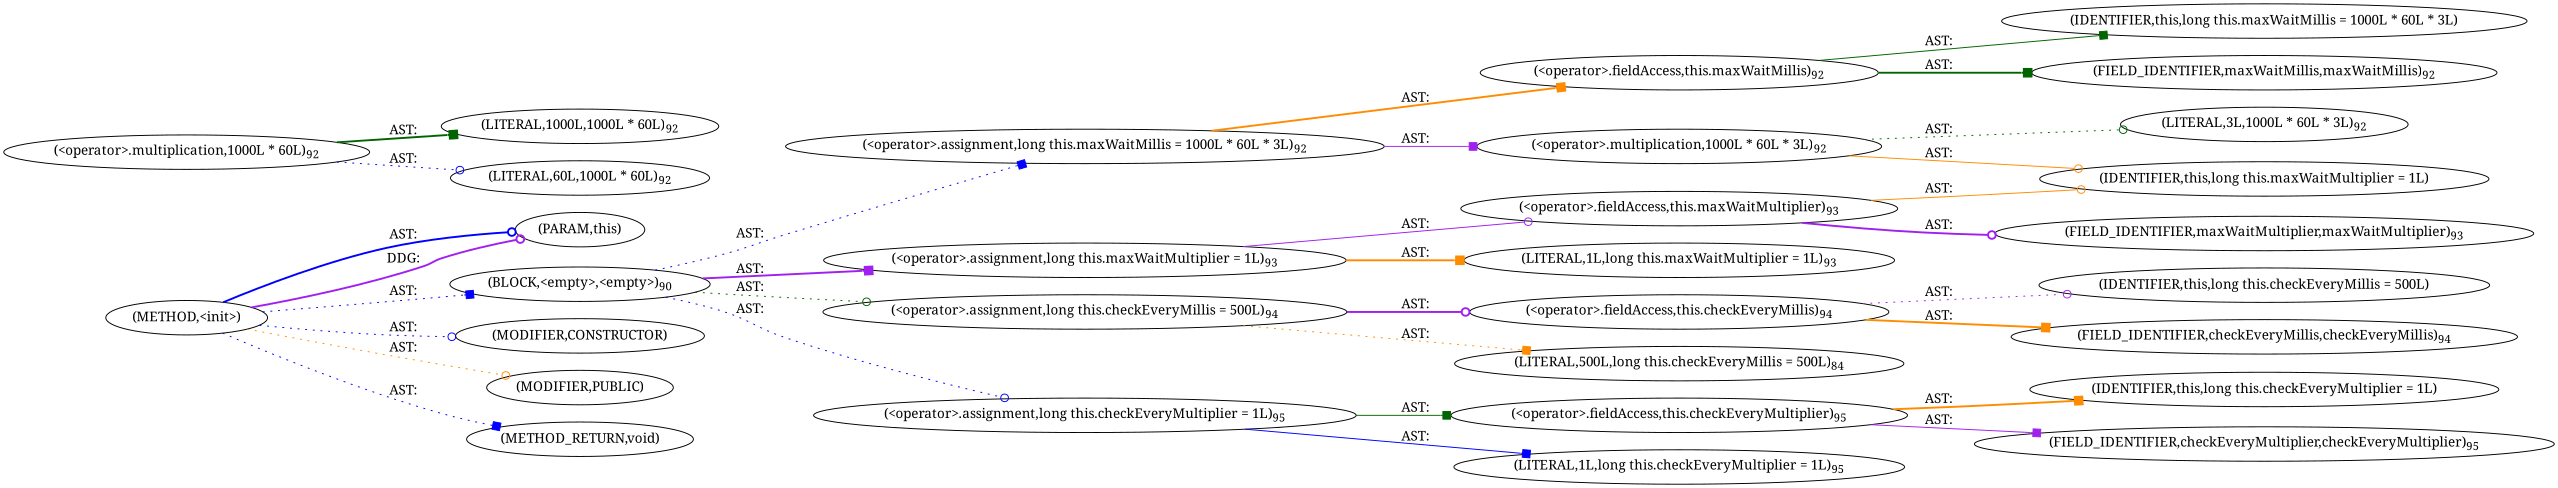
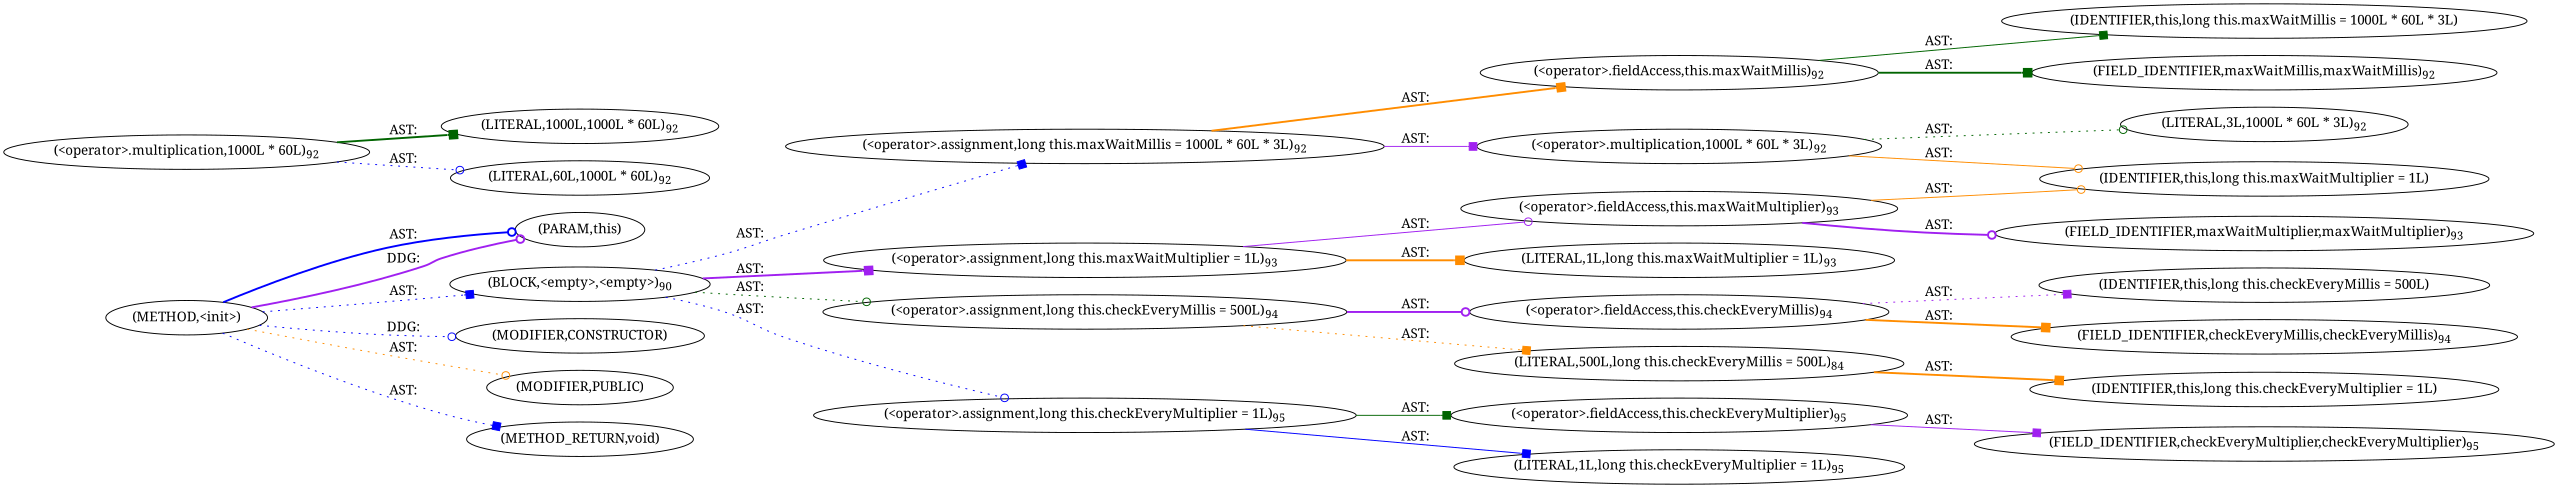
(1962, 299) -> (1962, 299)
(405, 328) -> (405, 328)
(1983, 406) -> (1964, 376)
